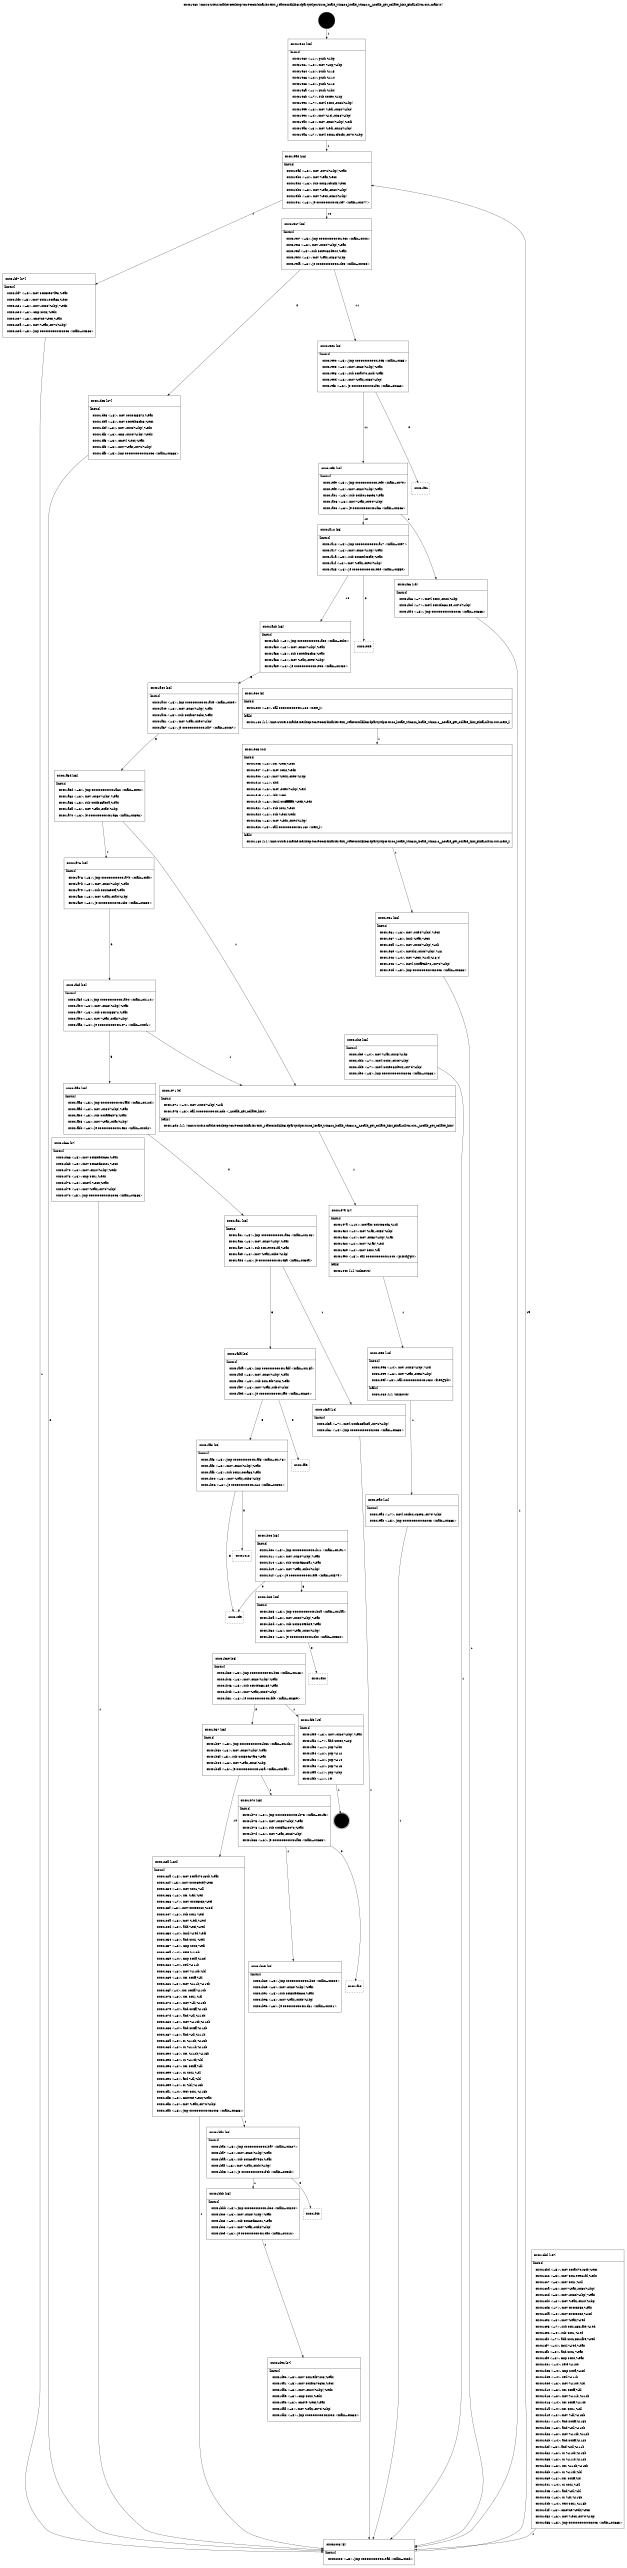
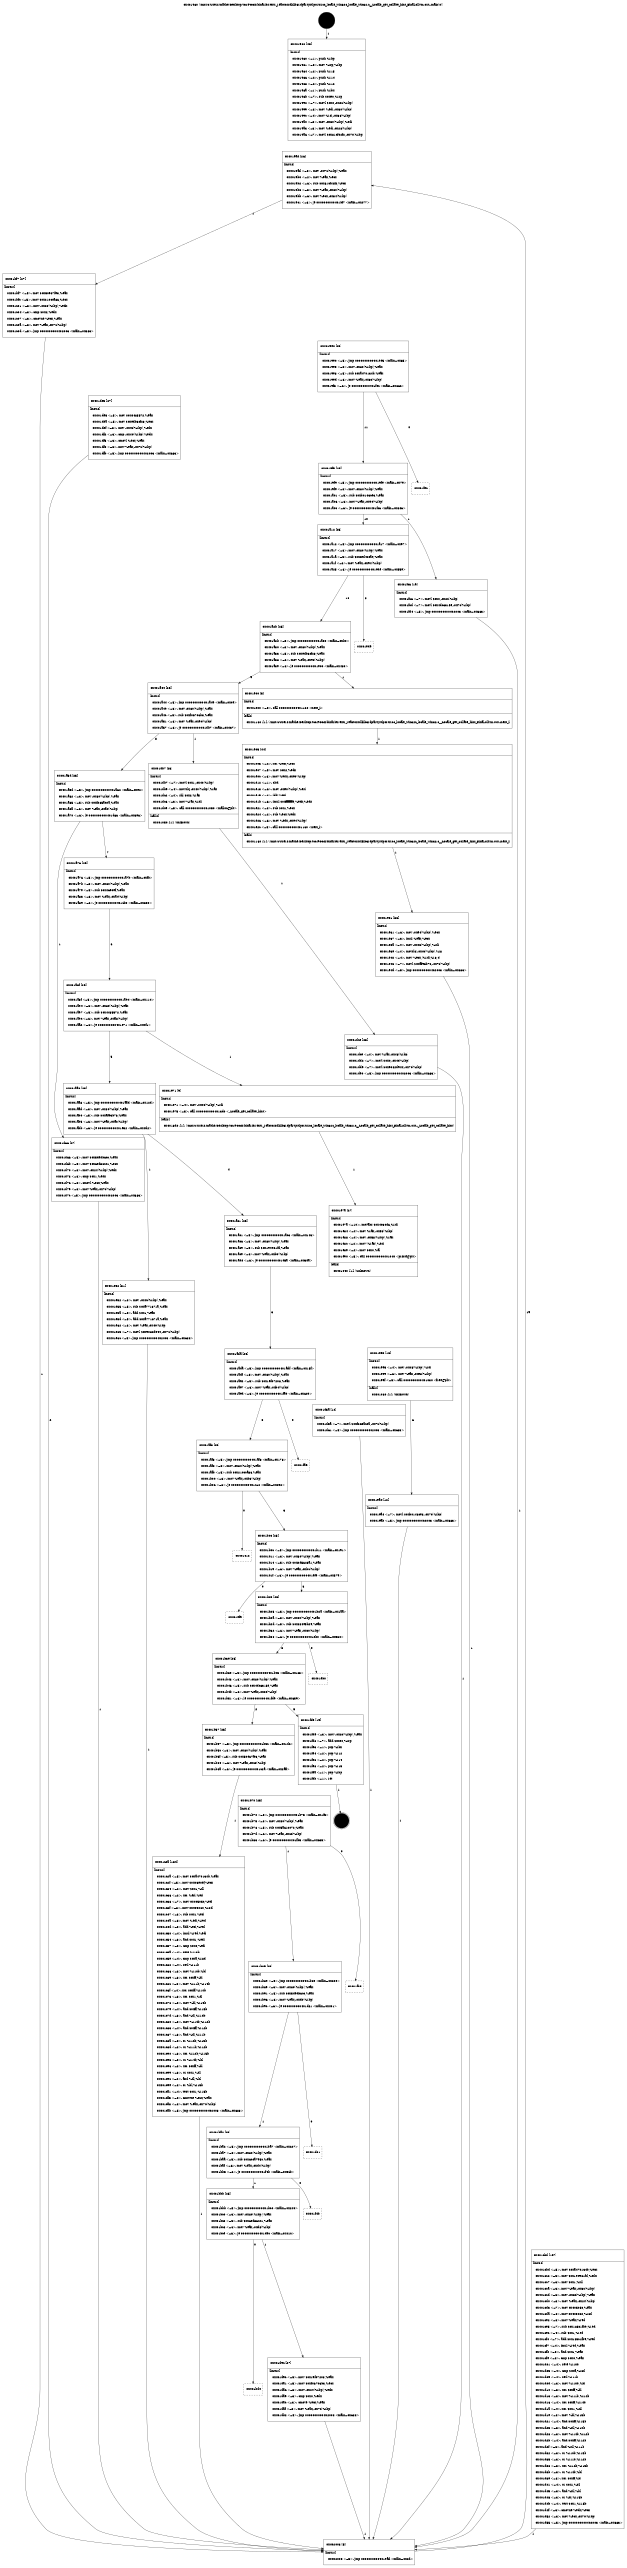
(327, 145) -> none
(327, 244) -> none
none -> (344, 680)
none -> (194, 796)
(216, 947) -> (58, 977)
(393, 1311) -> none
none -> (148, 1312)
(317, 1334) -> none
(412, 1420) -> (412, 1420)
(226, 1550) -> (271, 1510)
none -> (281, 1647)
(294, 1709) -> (294, 1709)
(266, 1784) -> none
(235, 1821) -> (235, 1821)
(243, 2121) -> (274, 2068)
none -> (313, 2152)
none -> (253, 2389)
none -> (344, 2479)
